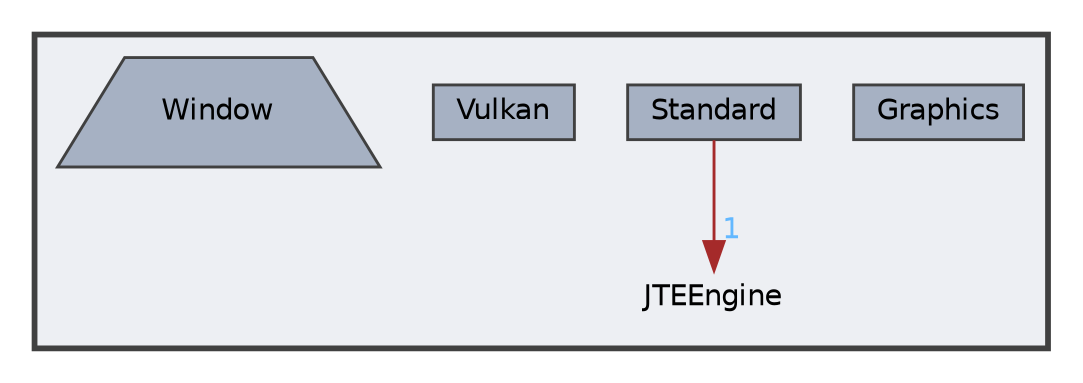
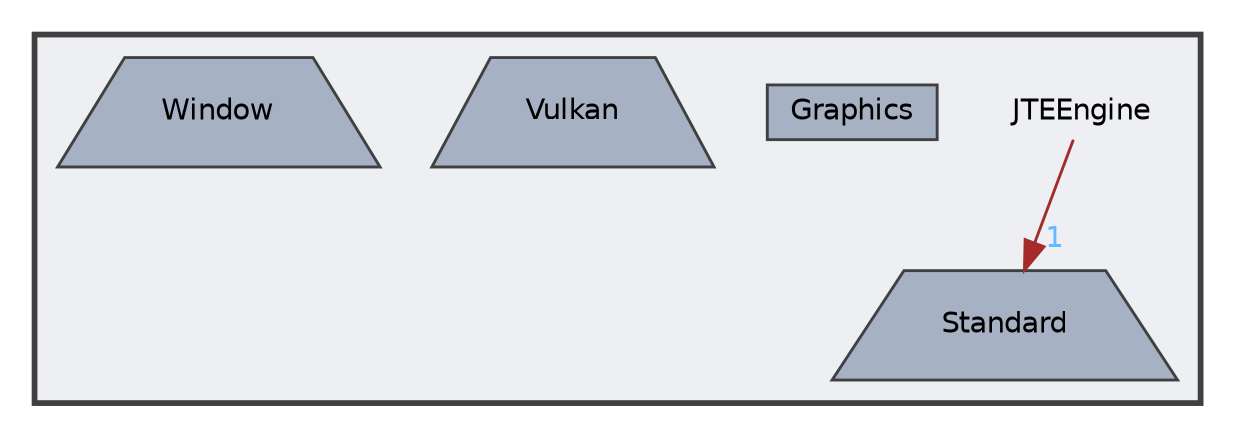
(504, 112) -> (573, 112)
(714, 112) -> (1005, 325)
(714, 191) -> (1054, 191)
